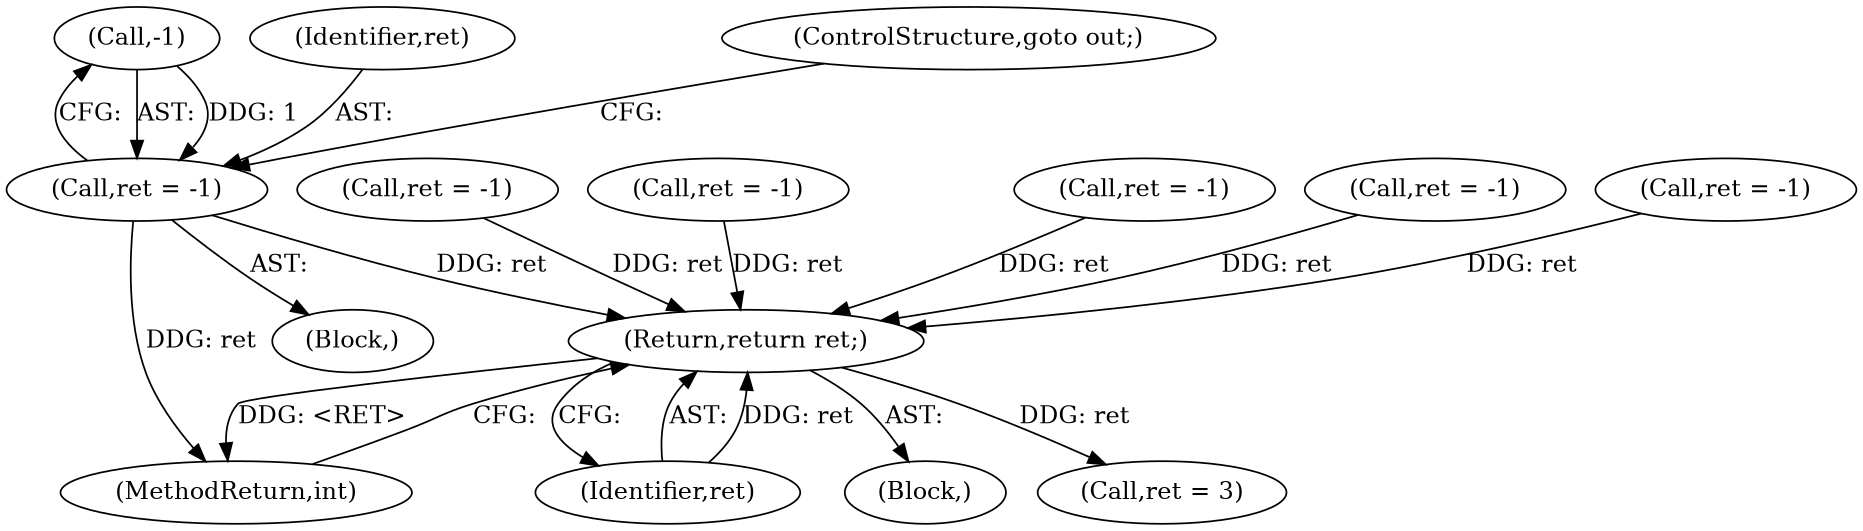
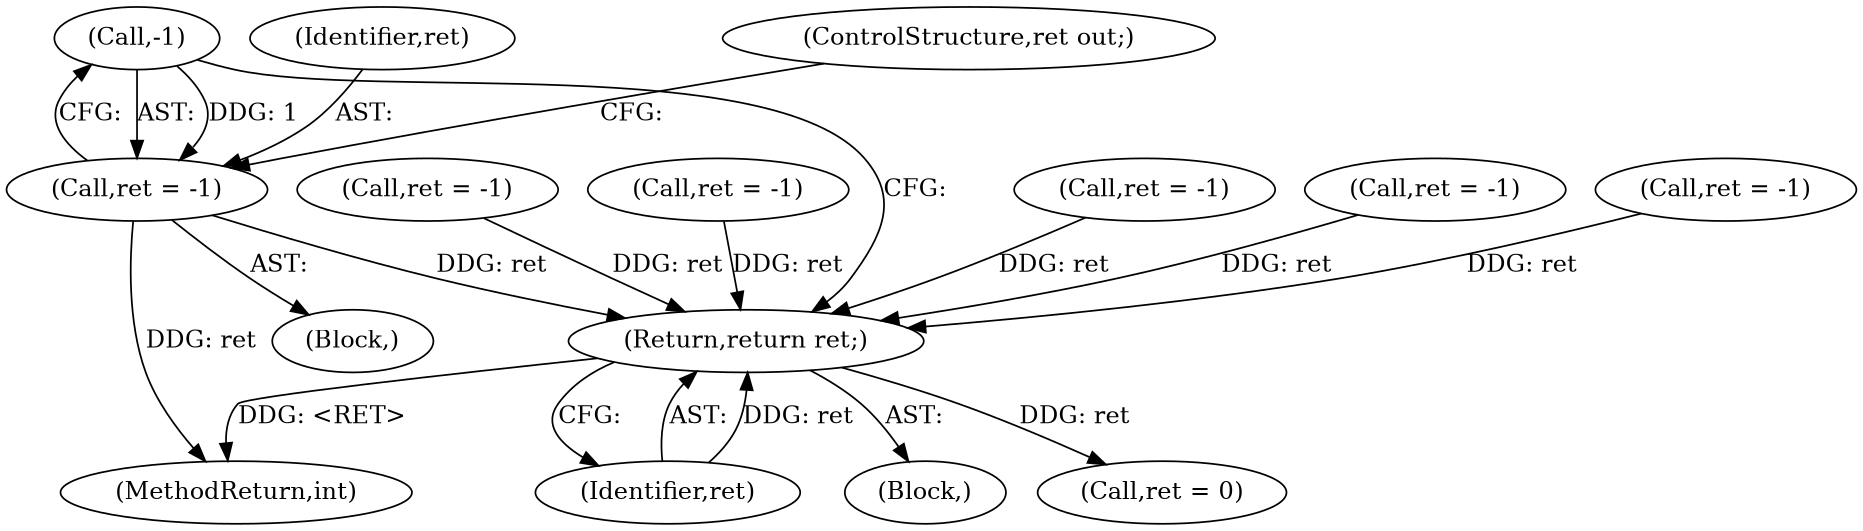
(969, 38) -> (969, 38)
(460, 408) -> (600, 88)
(1162, 492) -> (1162, 492)
